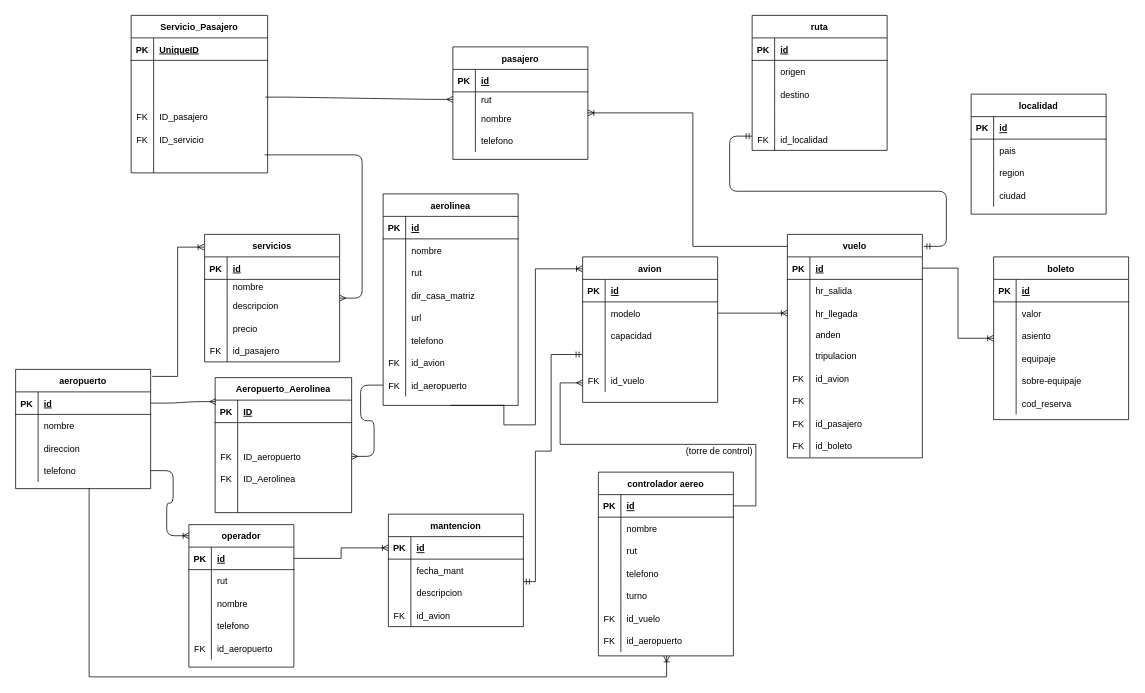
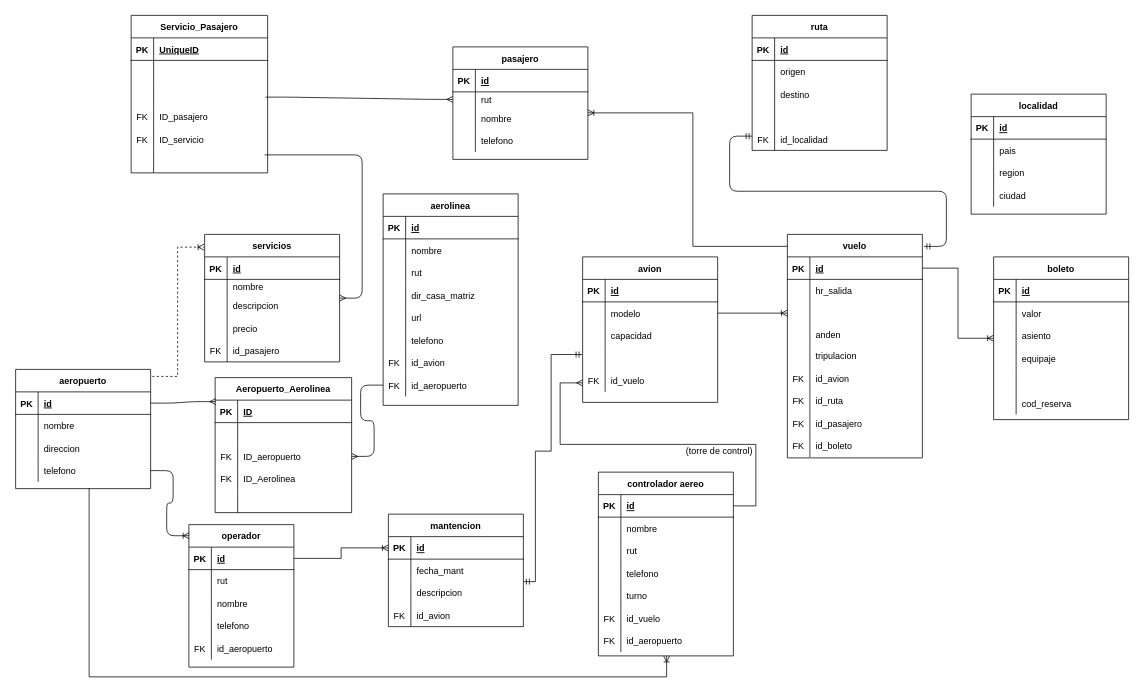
(177, 311) -> (177, 311)
(866, 313) -> none
(535, 325) -> none
(1072, 381) -> none
none -> (866, 401)
